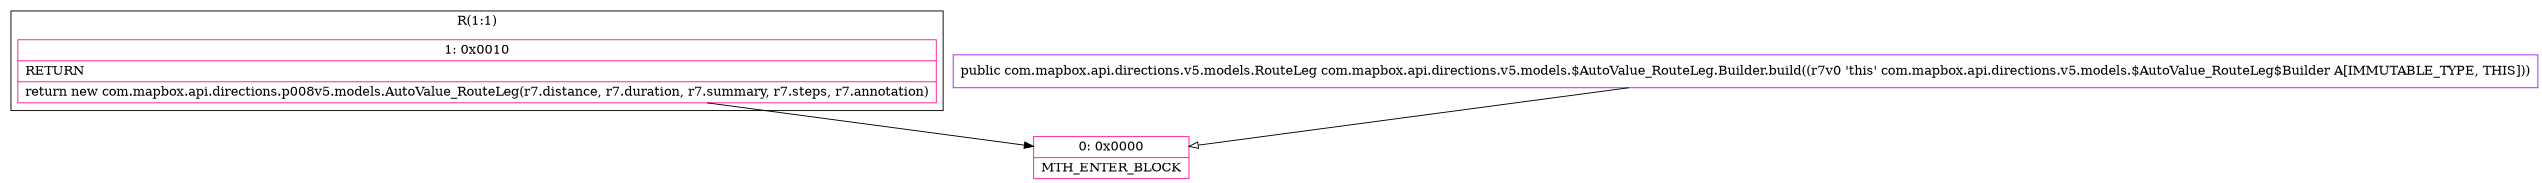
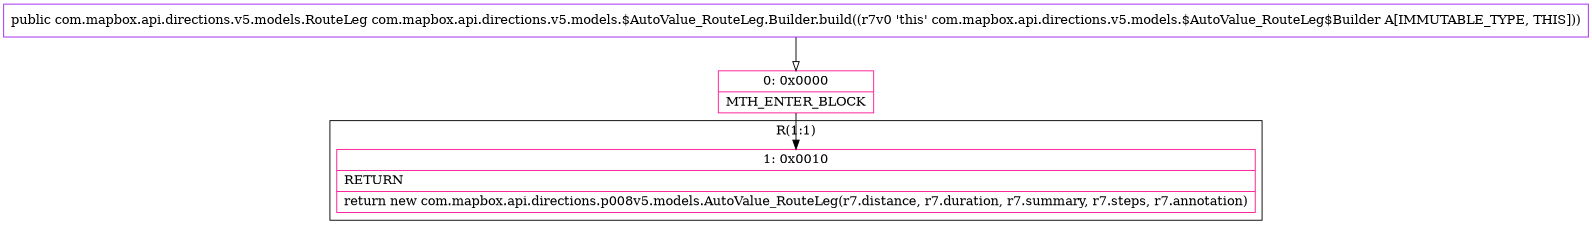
(866, 124) -> (796, 127)
